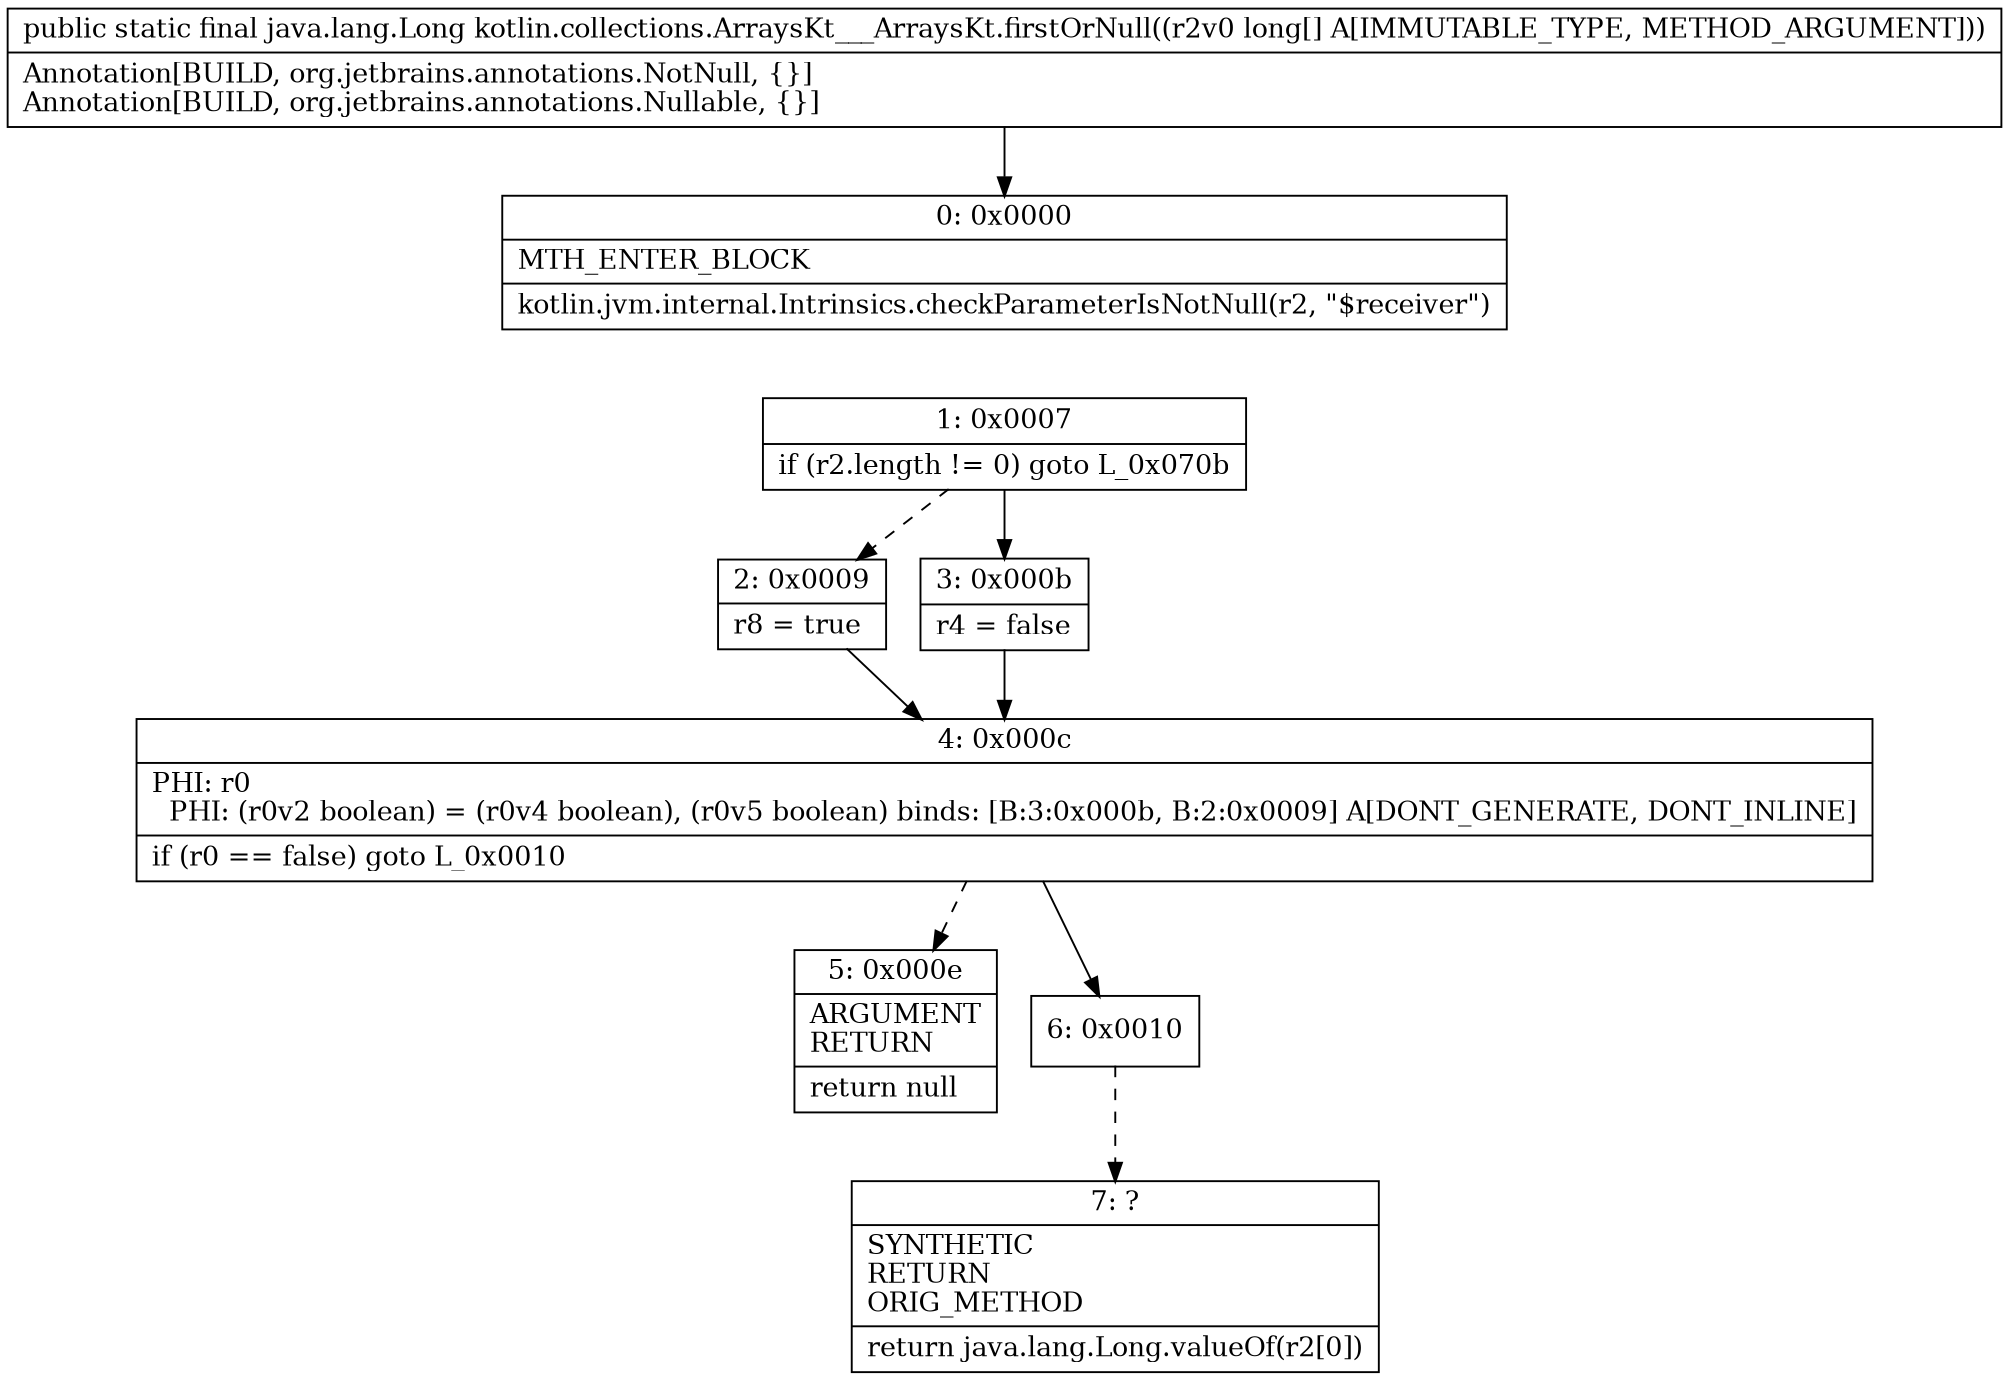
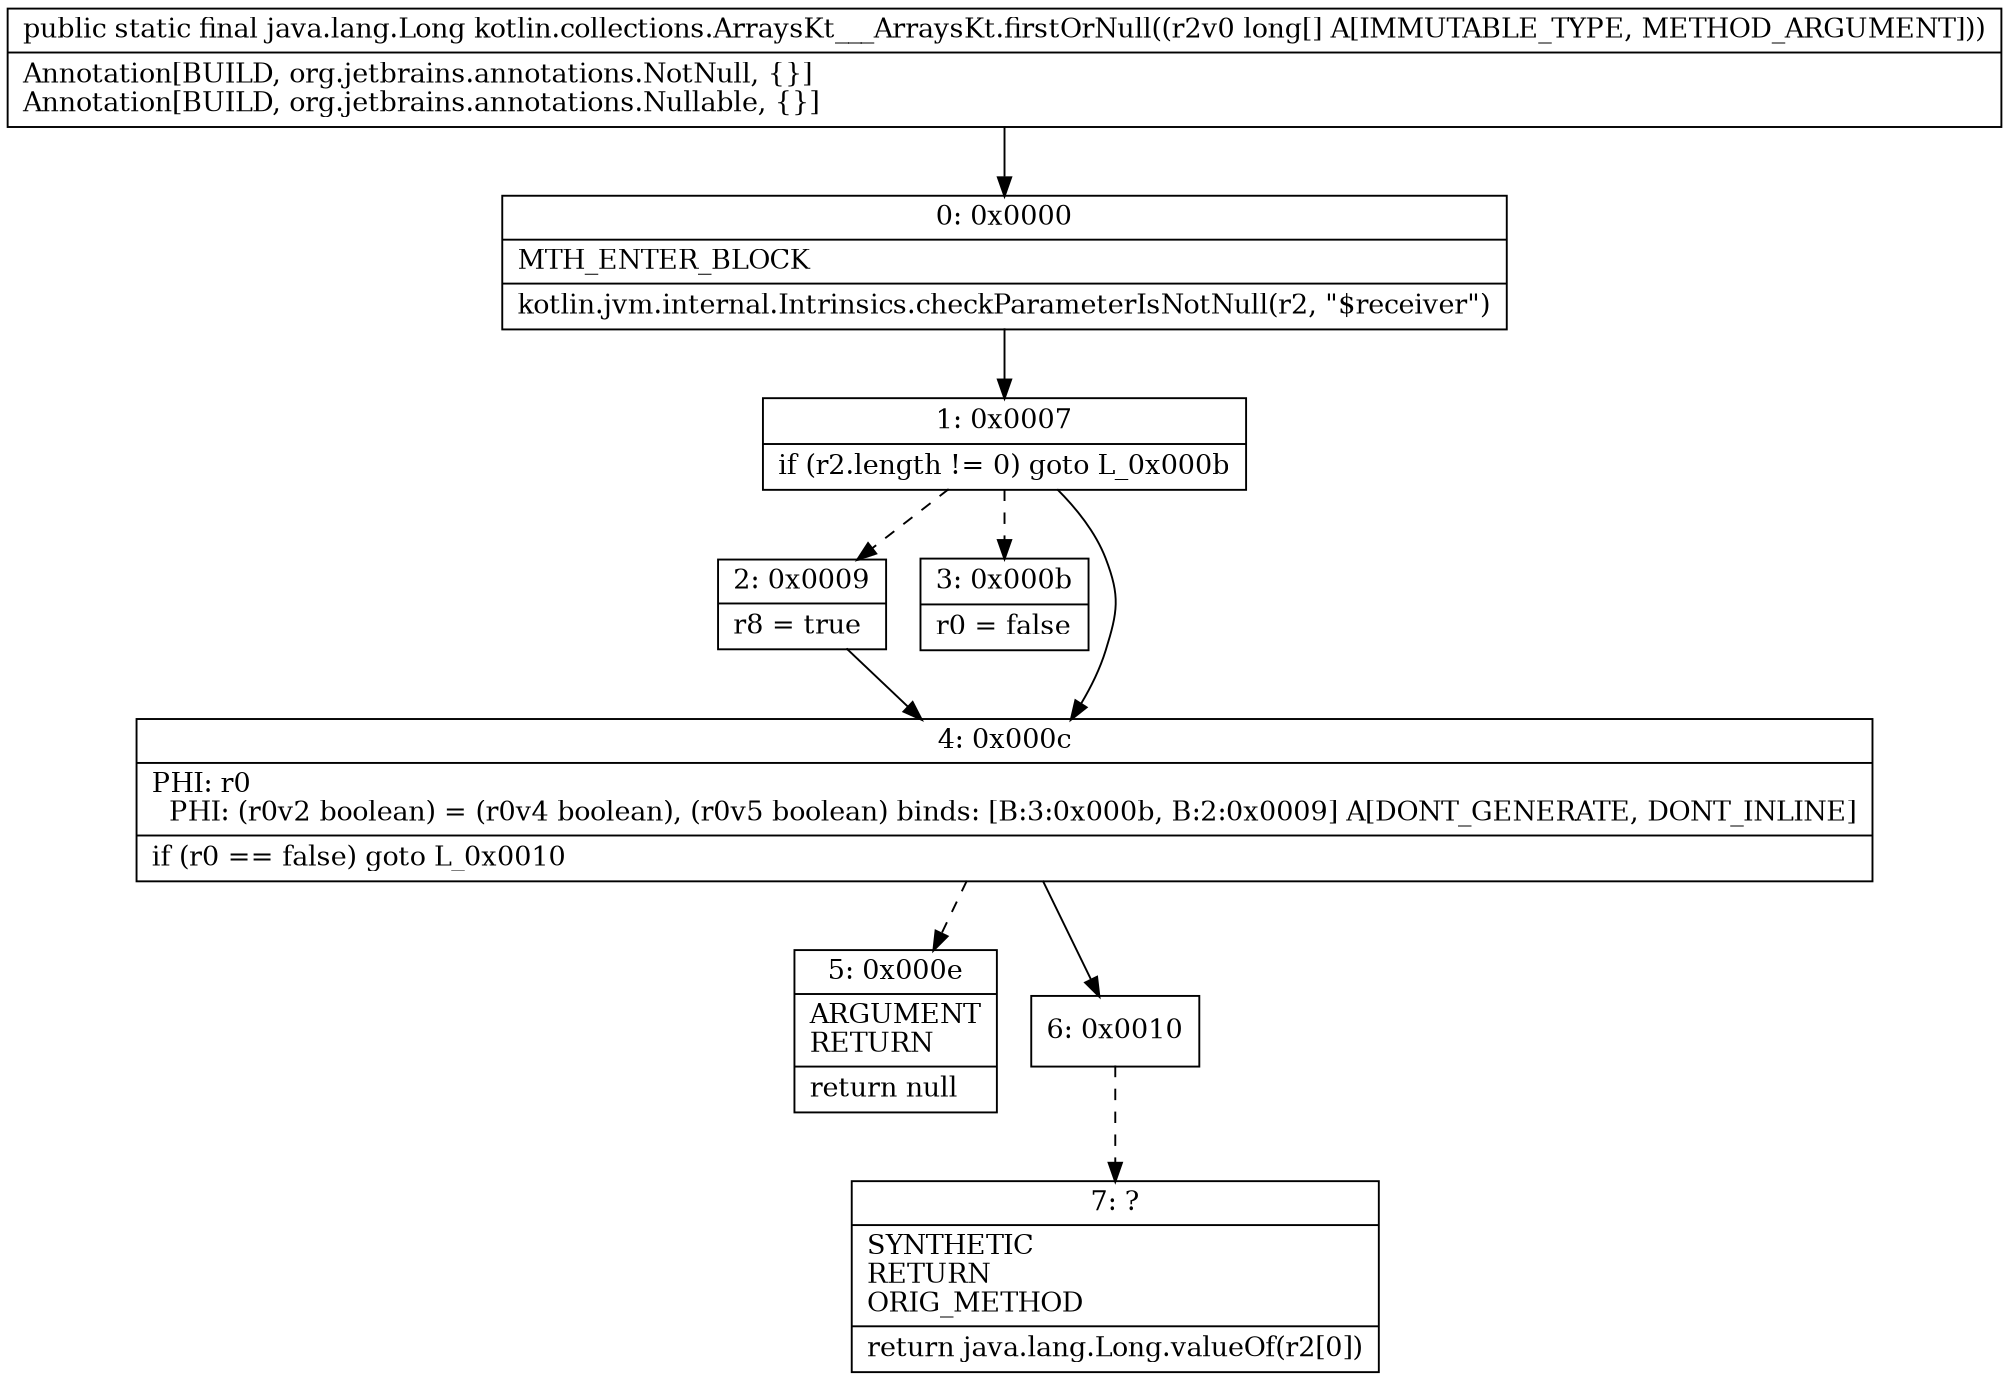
none -> (1005, 354)
(1005, 466) -> (1005, 466)
(1005, 515) -> (1005, 515)
(1004, 626) -> (1004, 626)
(1005, 675) -> (1115, 591)
